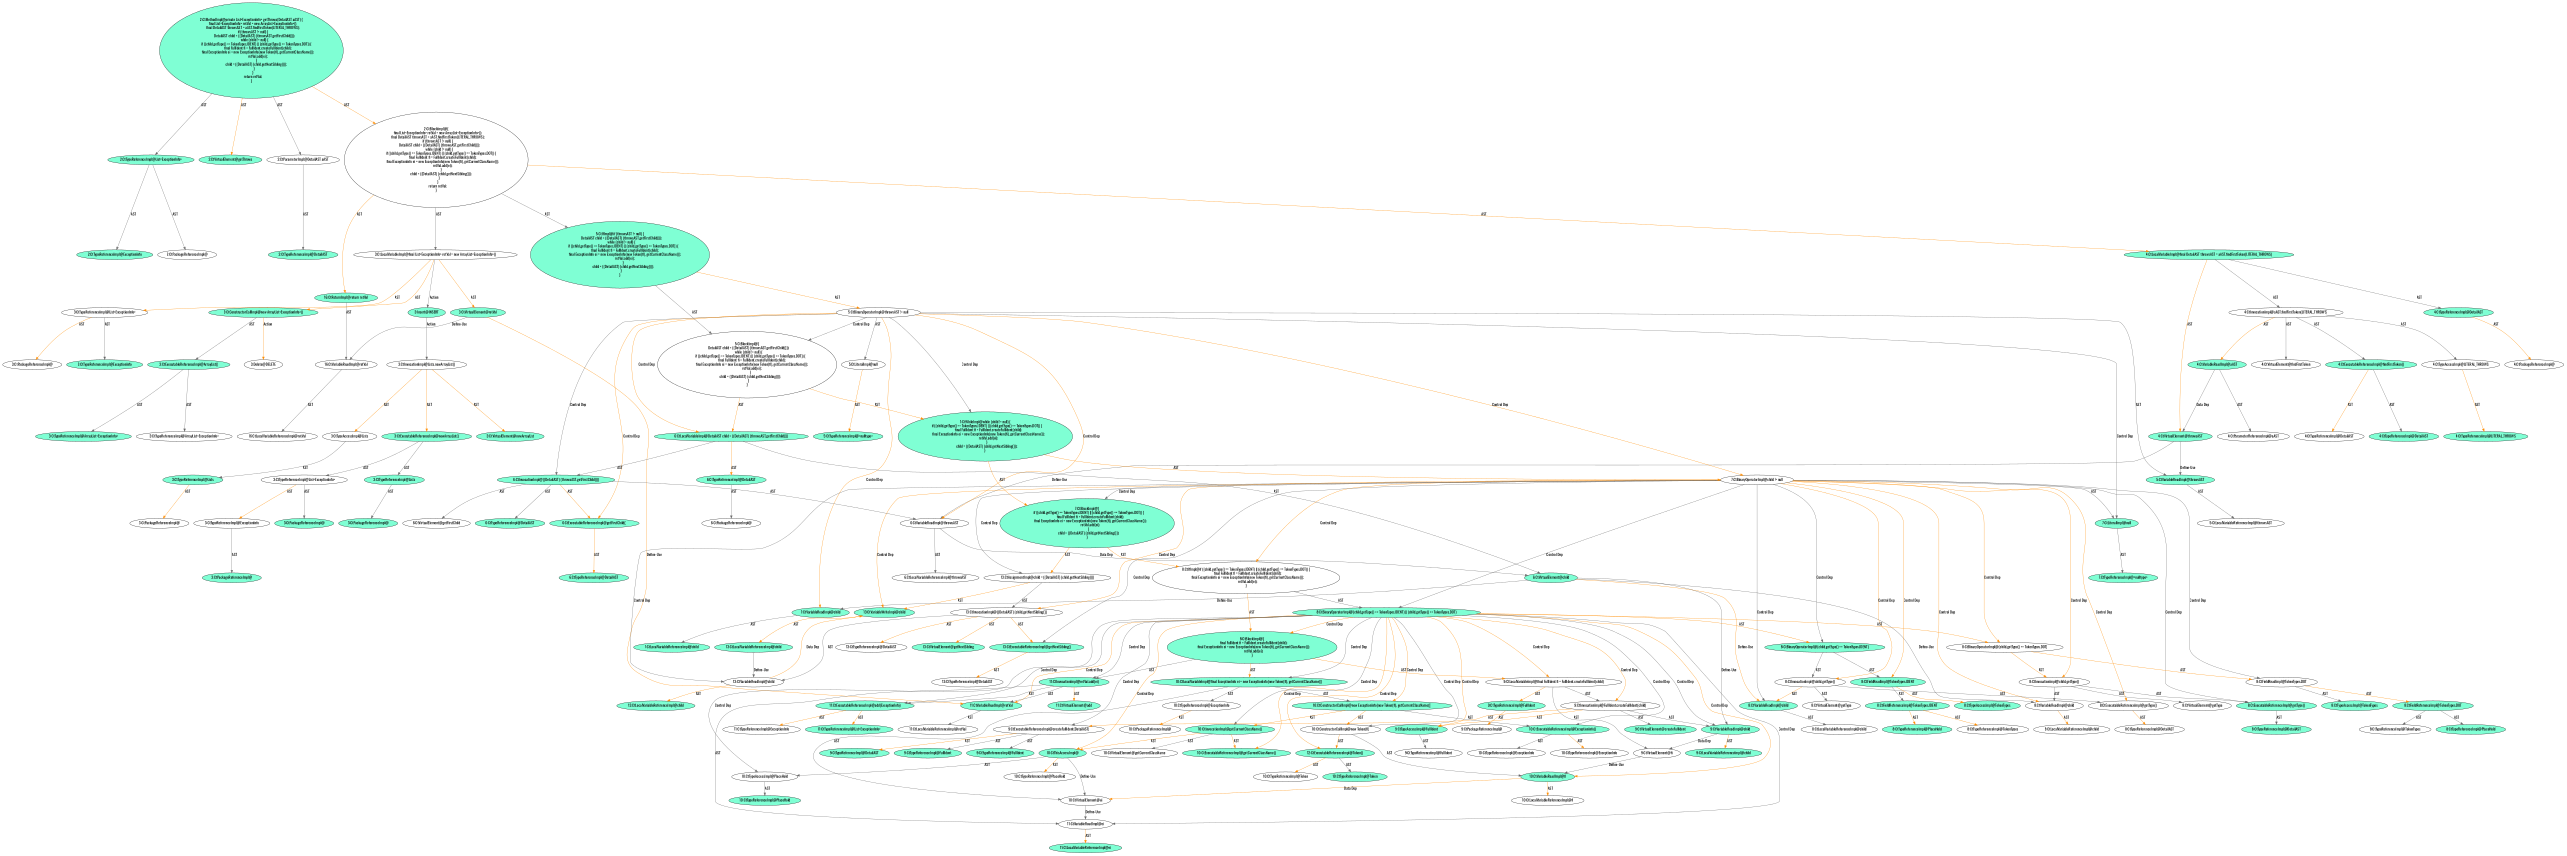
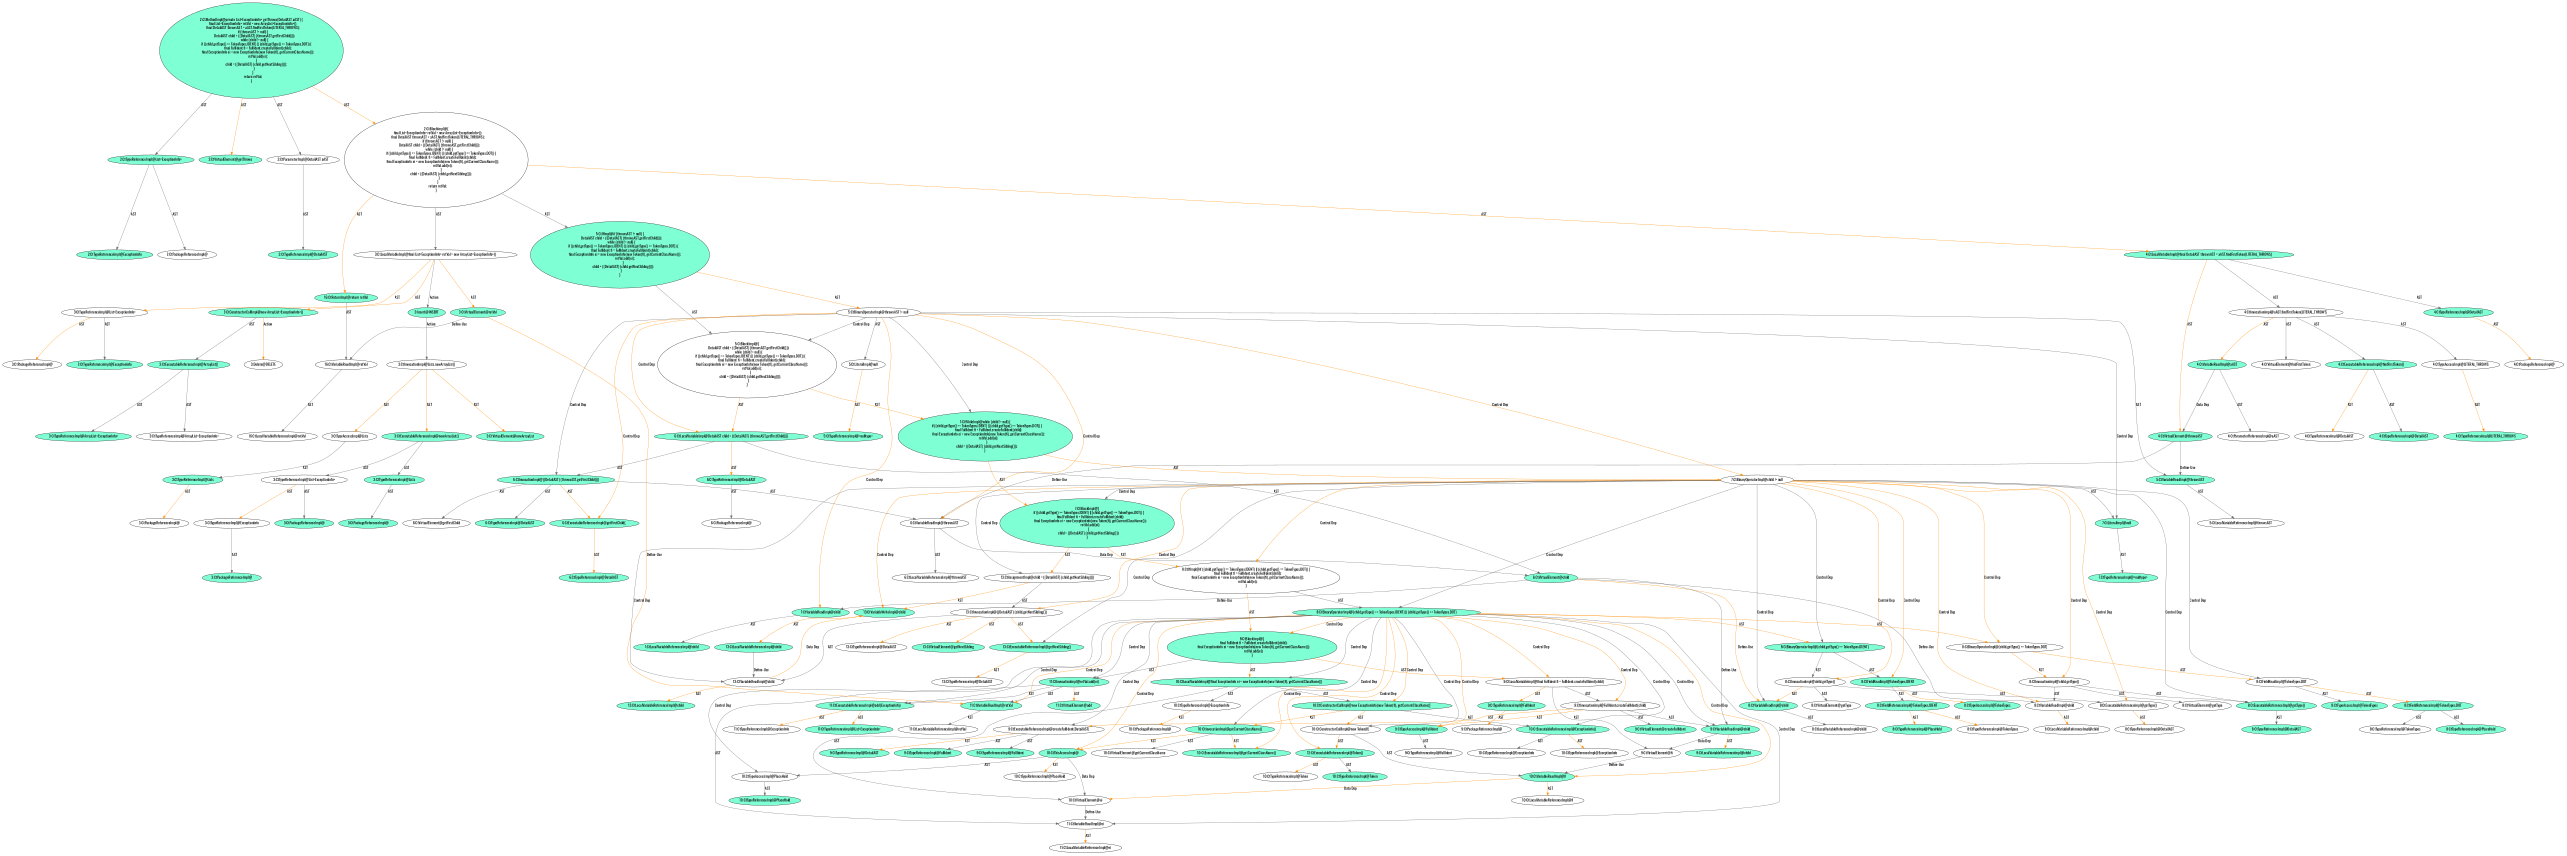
(1088, 777) -> (1088, 777)
(1085, 848) -> (1085, 848)
